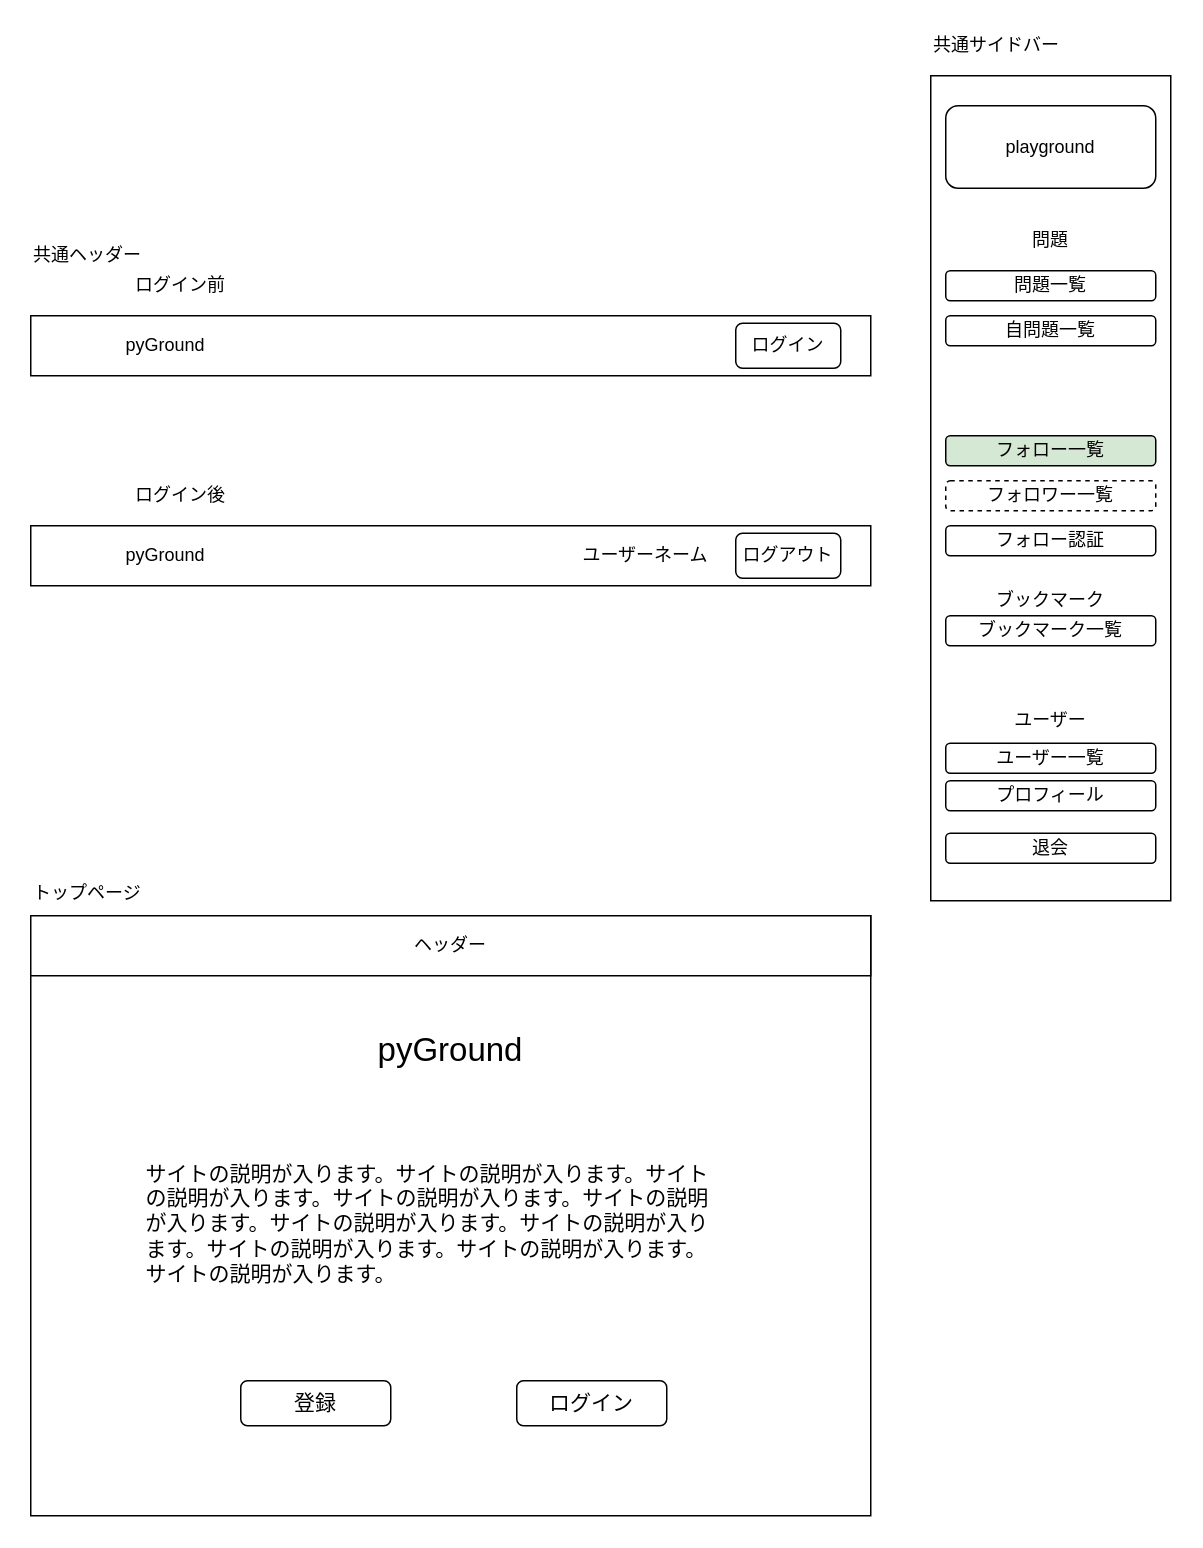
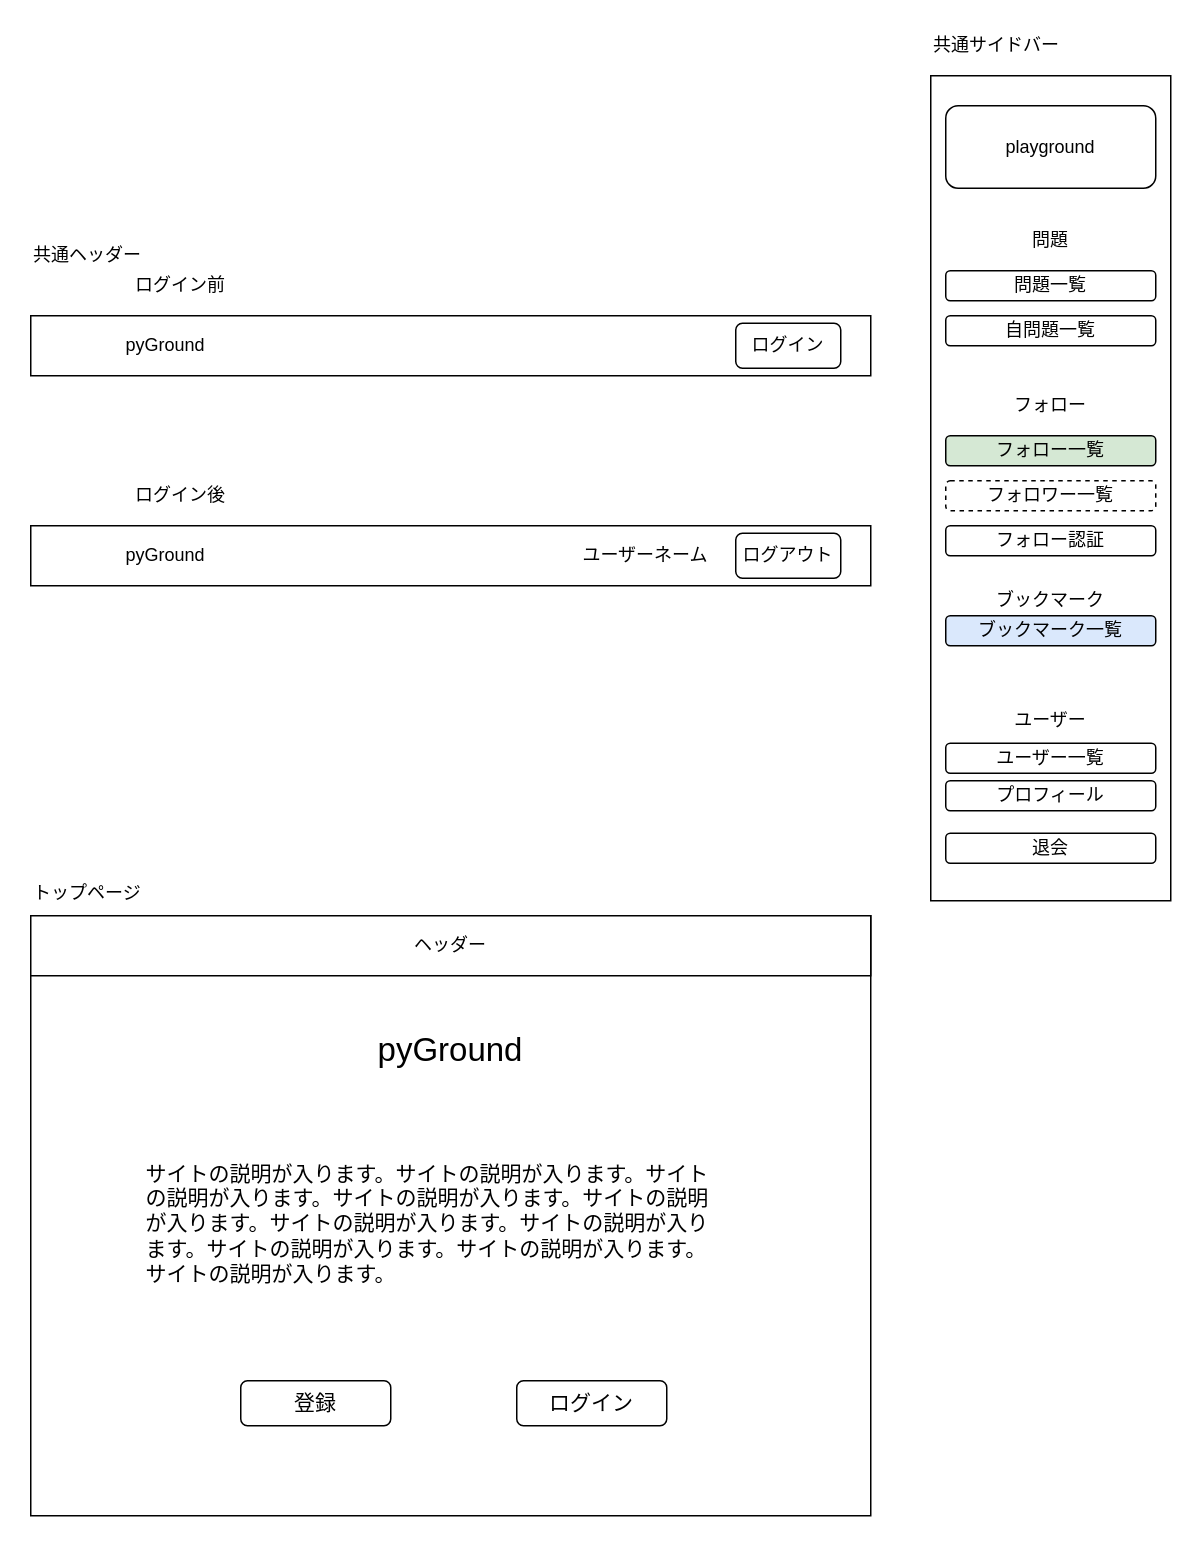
none -> (1051, 406)
(1051, 631) -> (1051, 631)
